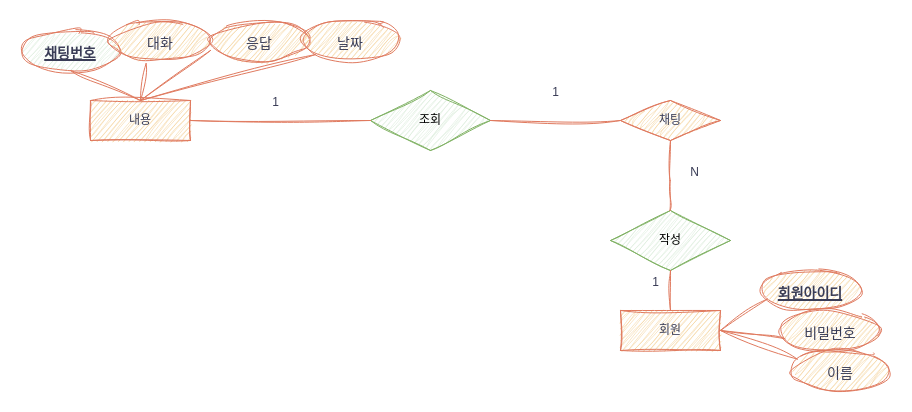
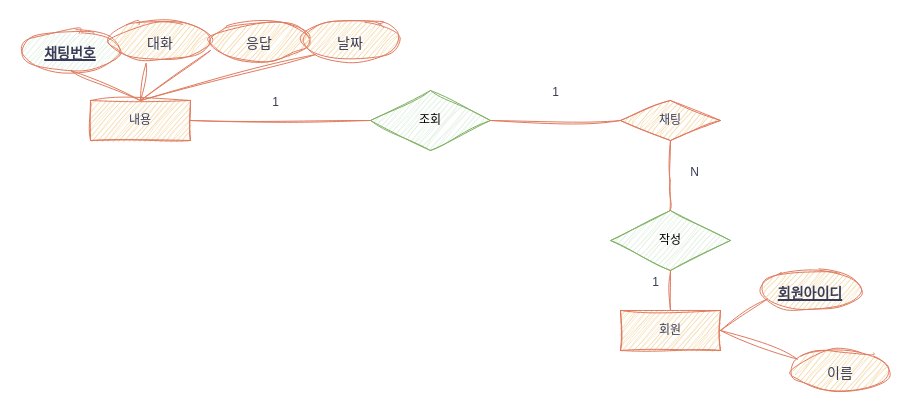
(831, 331) -> none
(756, 335) -> none
